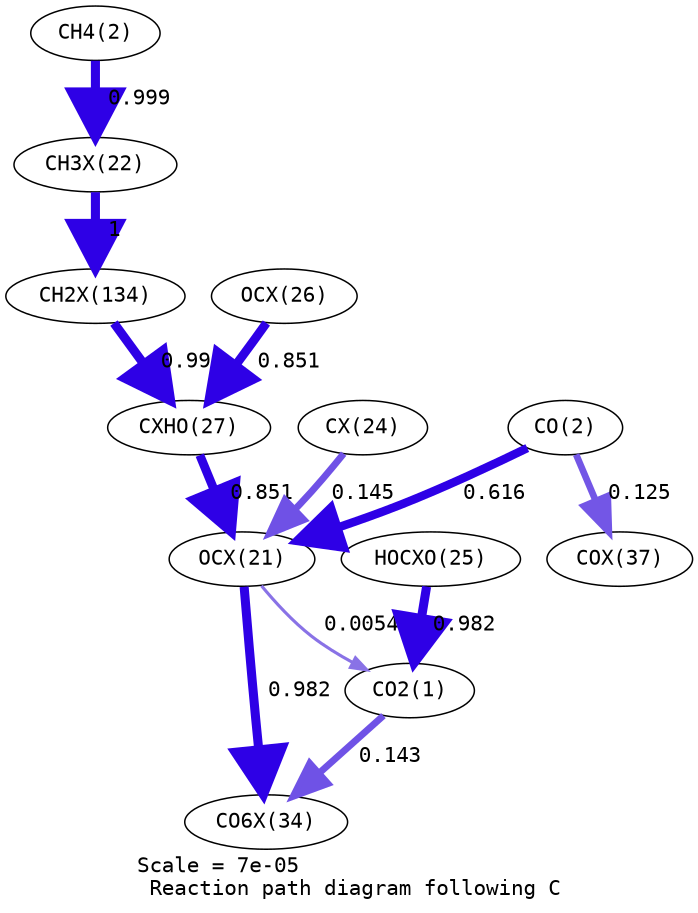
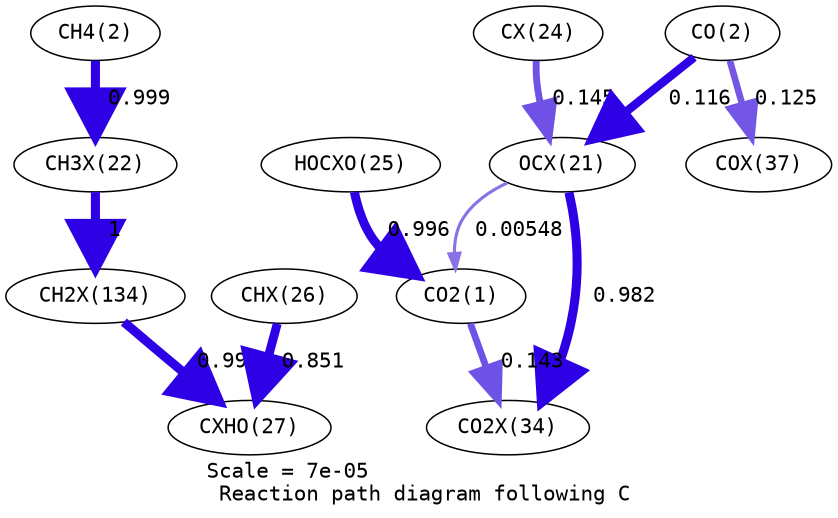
(284, 296) -> (284, 296)
(207, 473) -> none
(488, 493) -> (694, 99)
(458, 625) -> (413, 230)
(266, 822) -> (508, 428)
